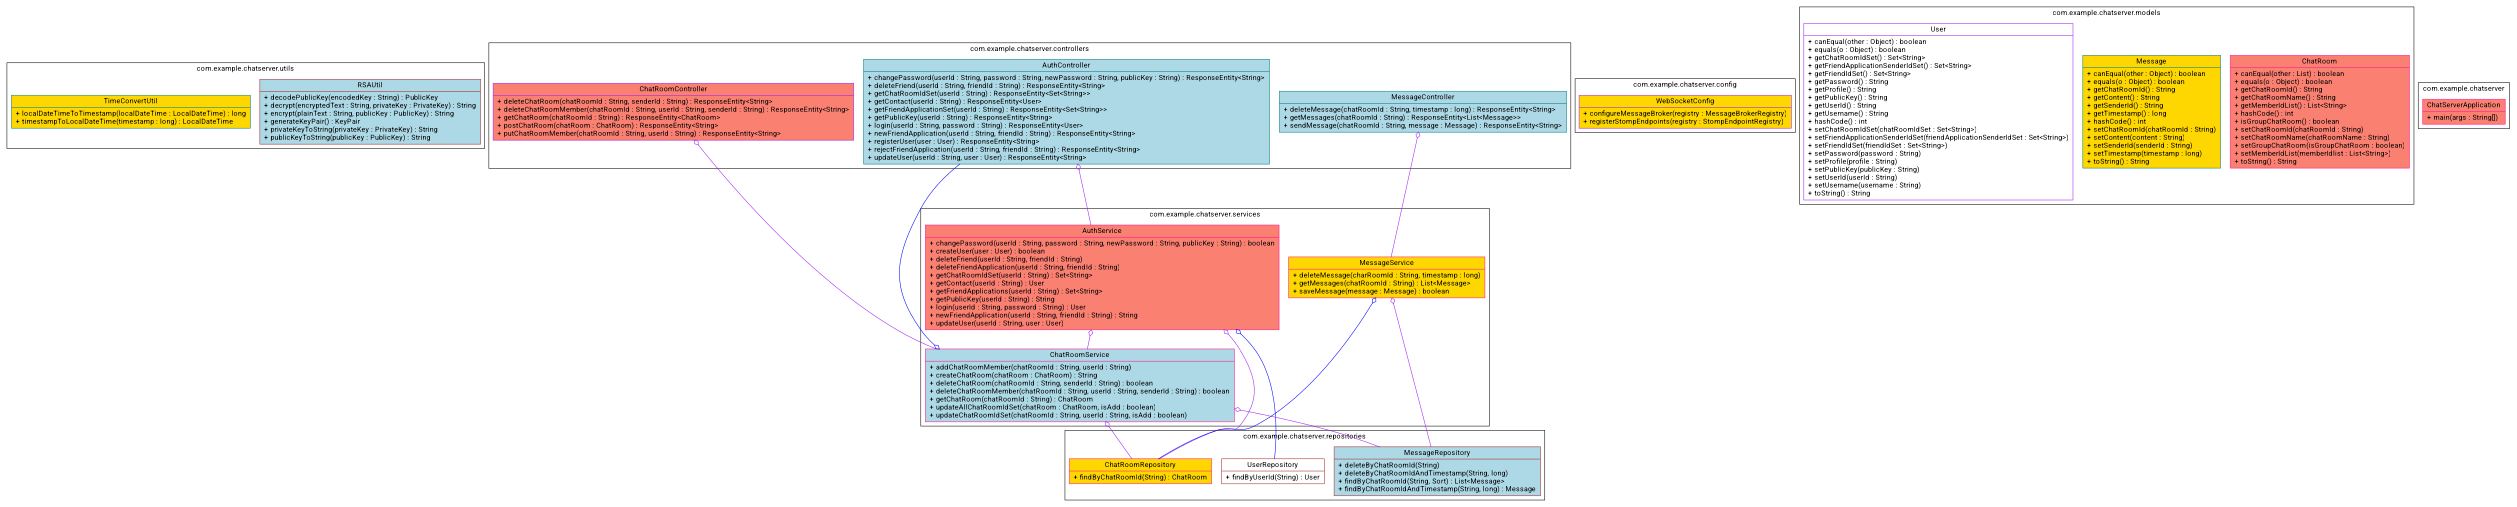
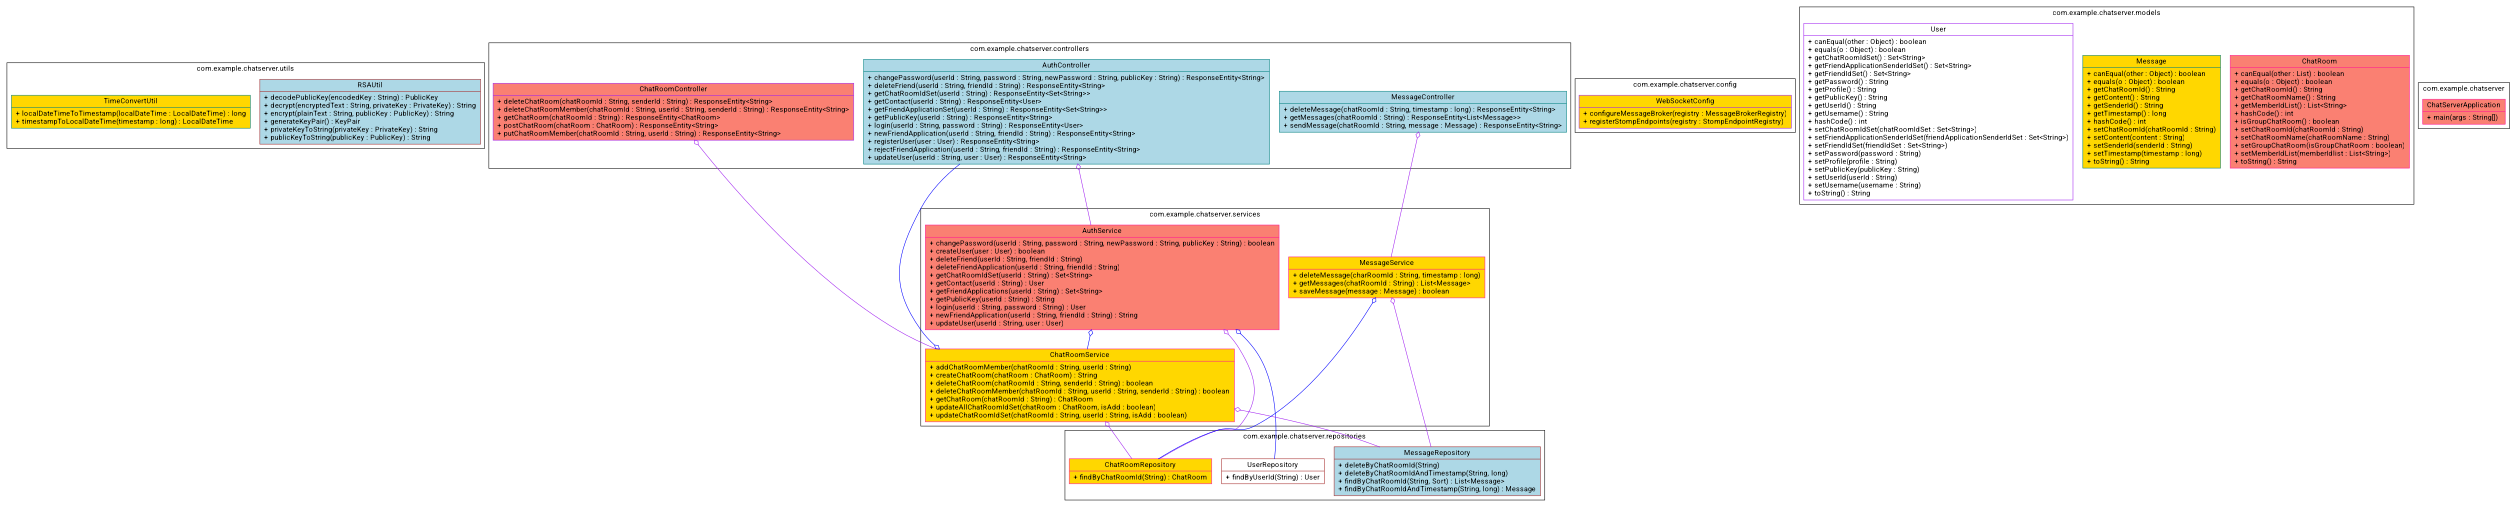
(1089, 343) -> (1089, 343)
(1080, 385) -> (1080, 385)
